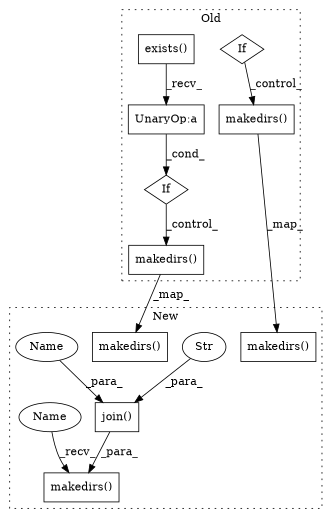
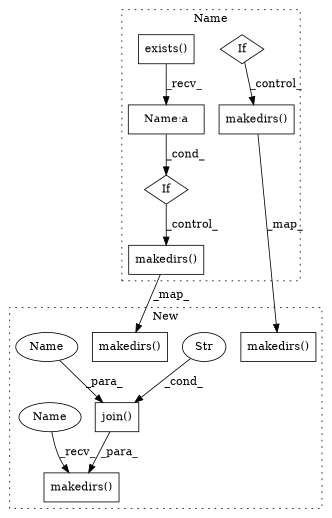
(211, 19) -> (211, 19)
(166, 119) -> (166, 119)
(184, 382) -> (184, 382)
